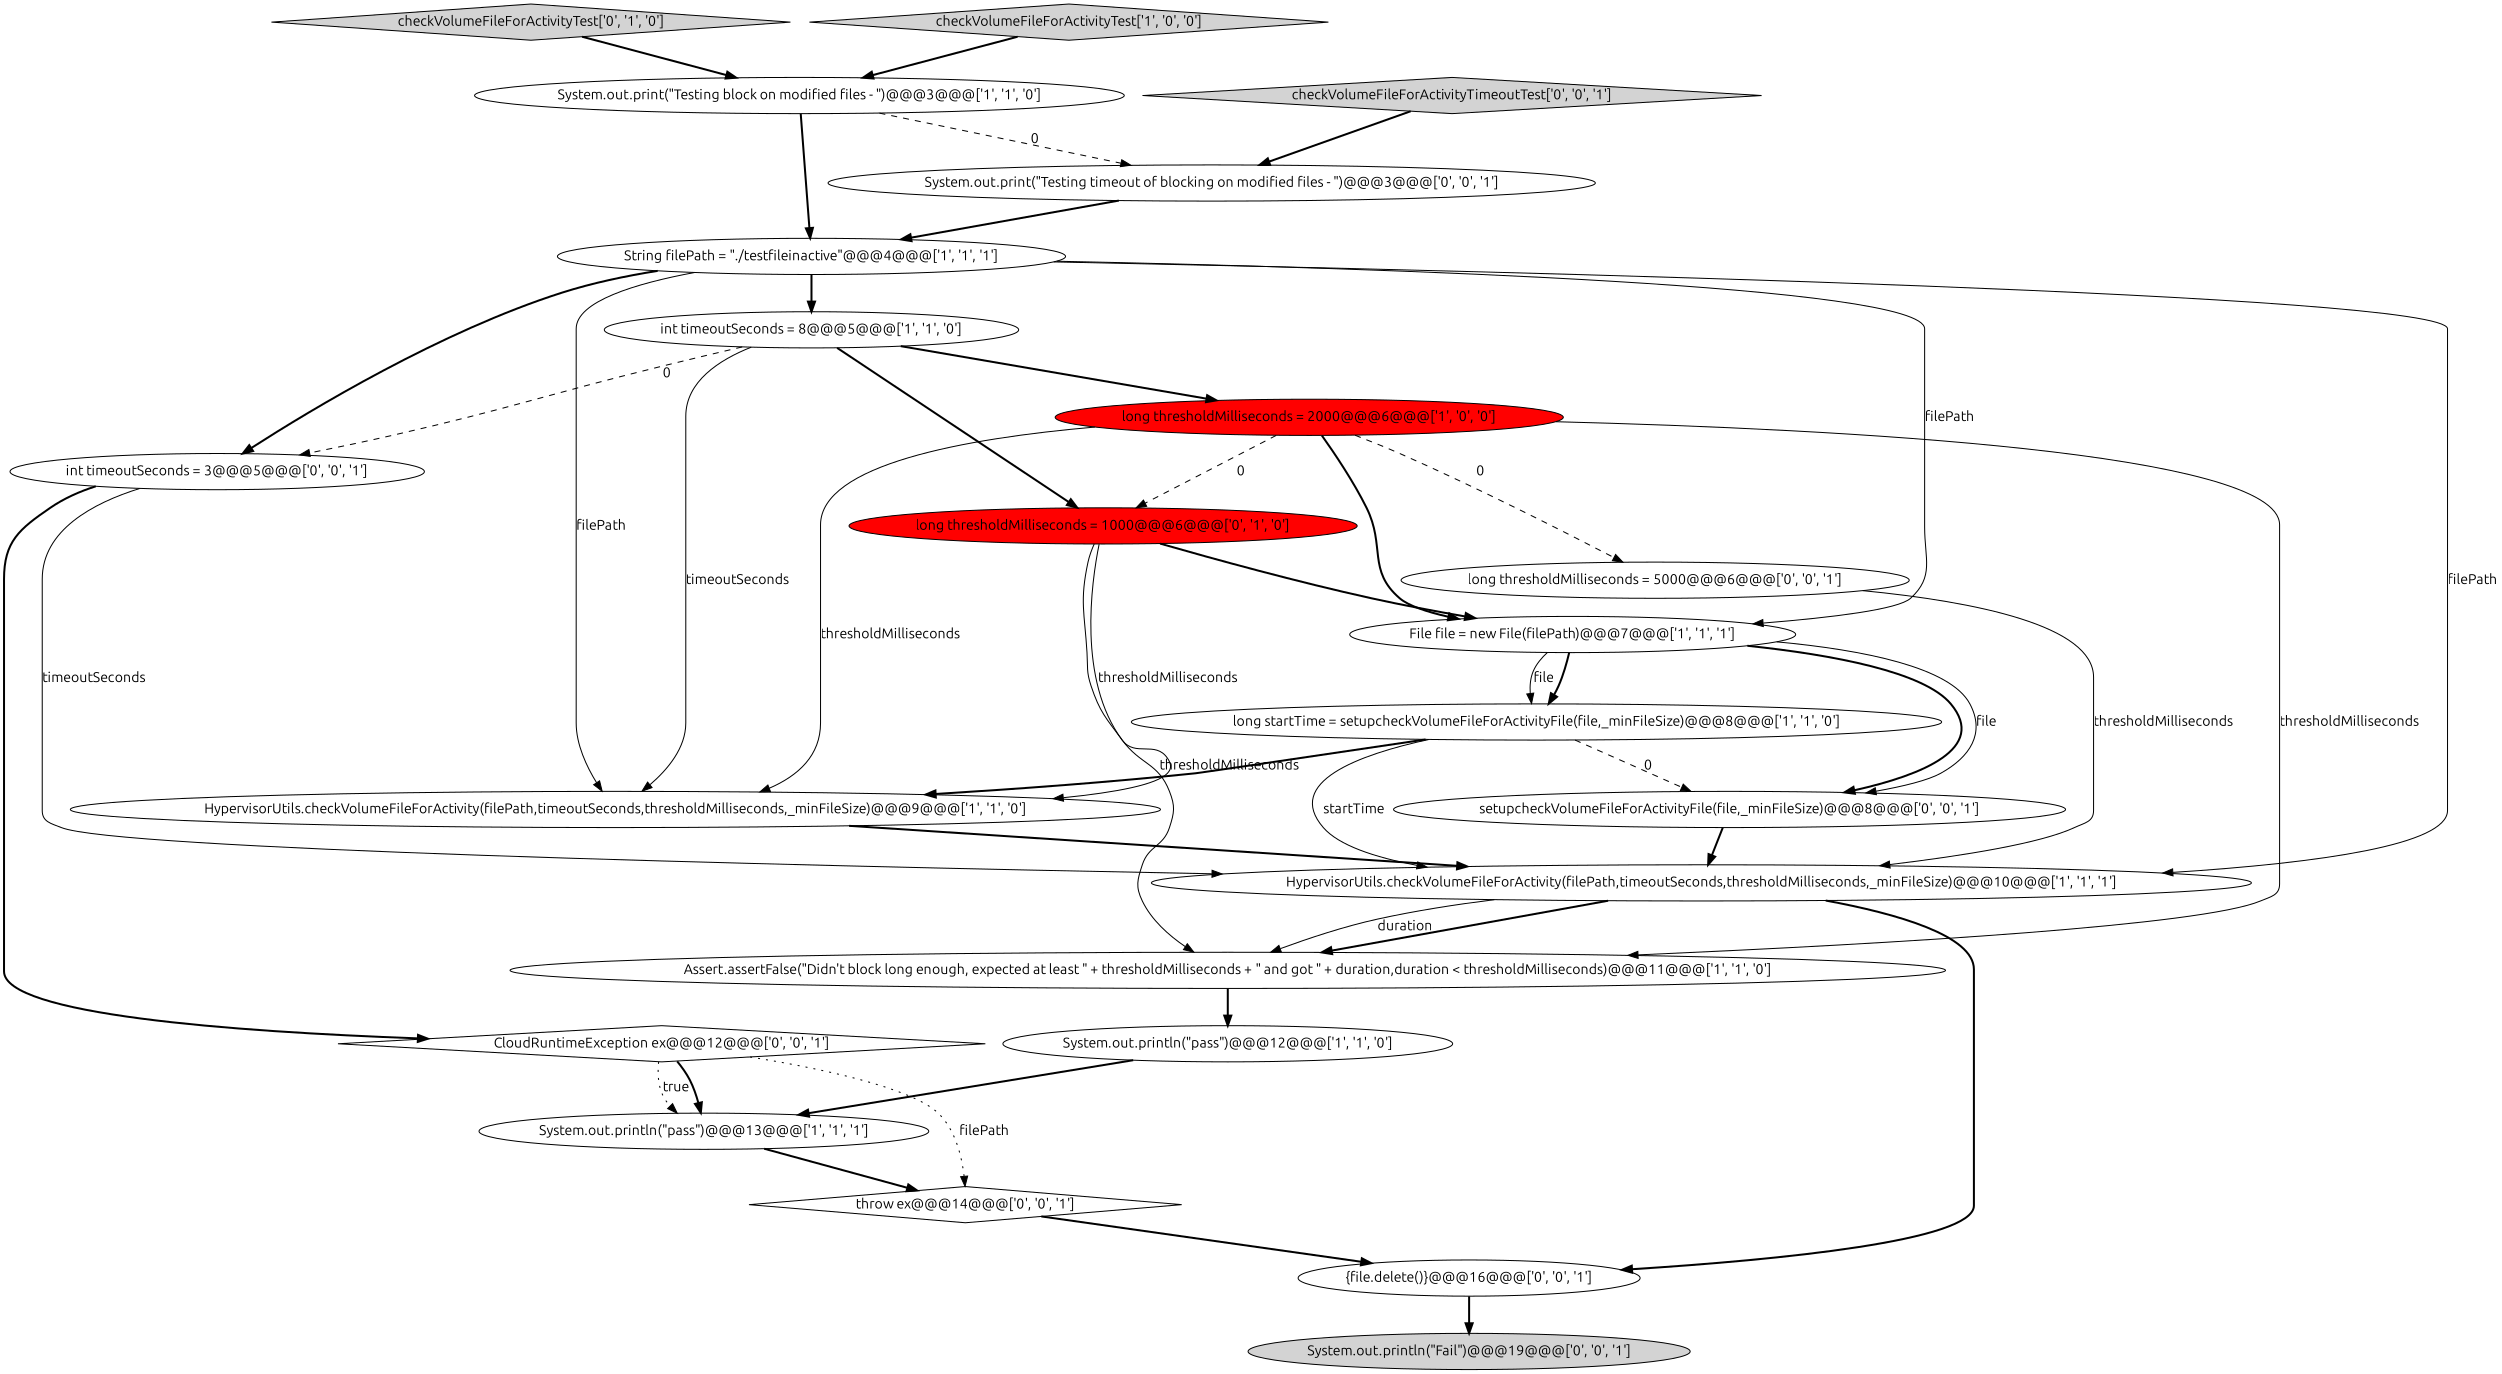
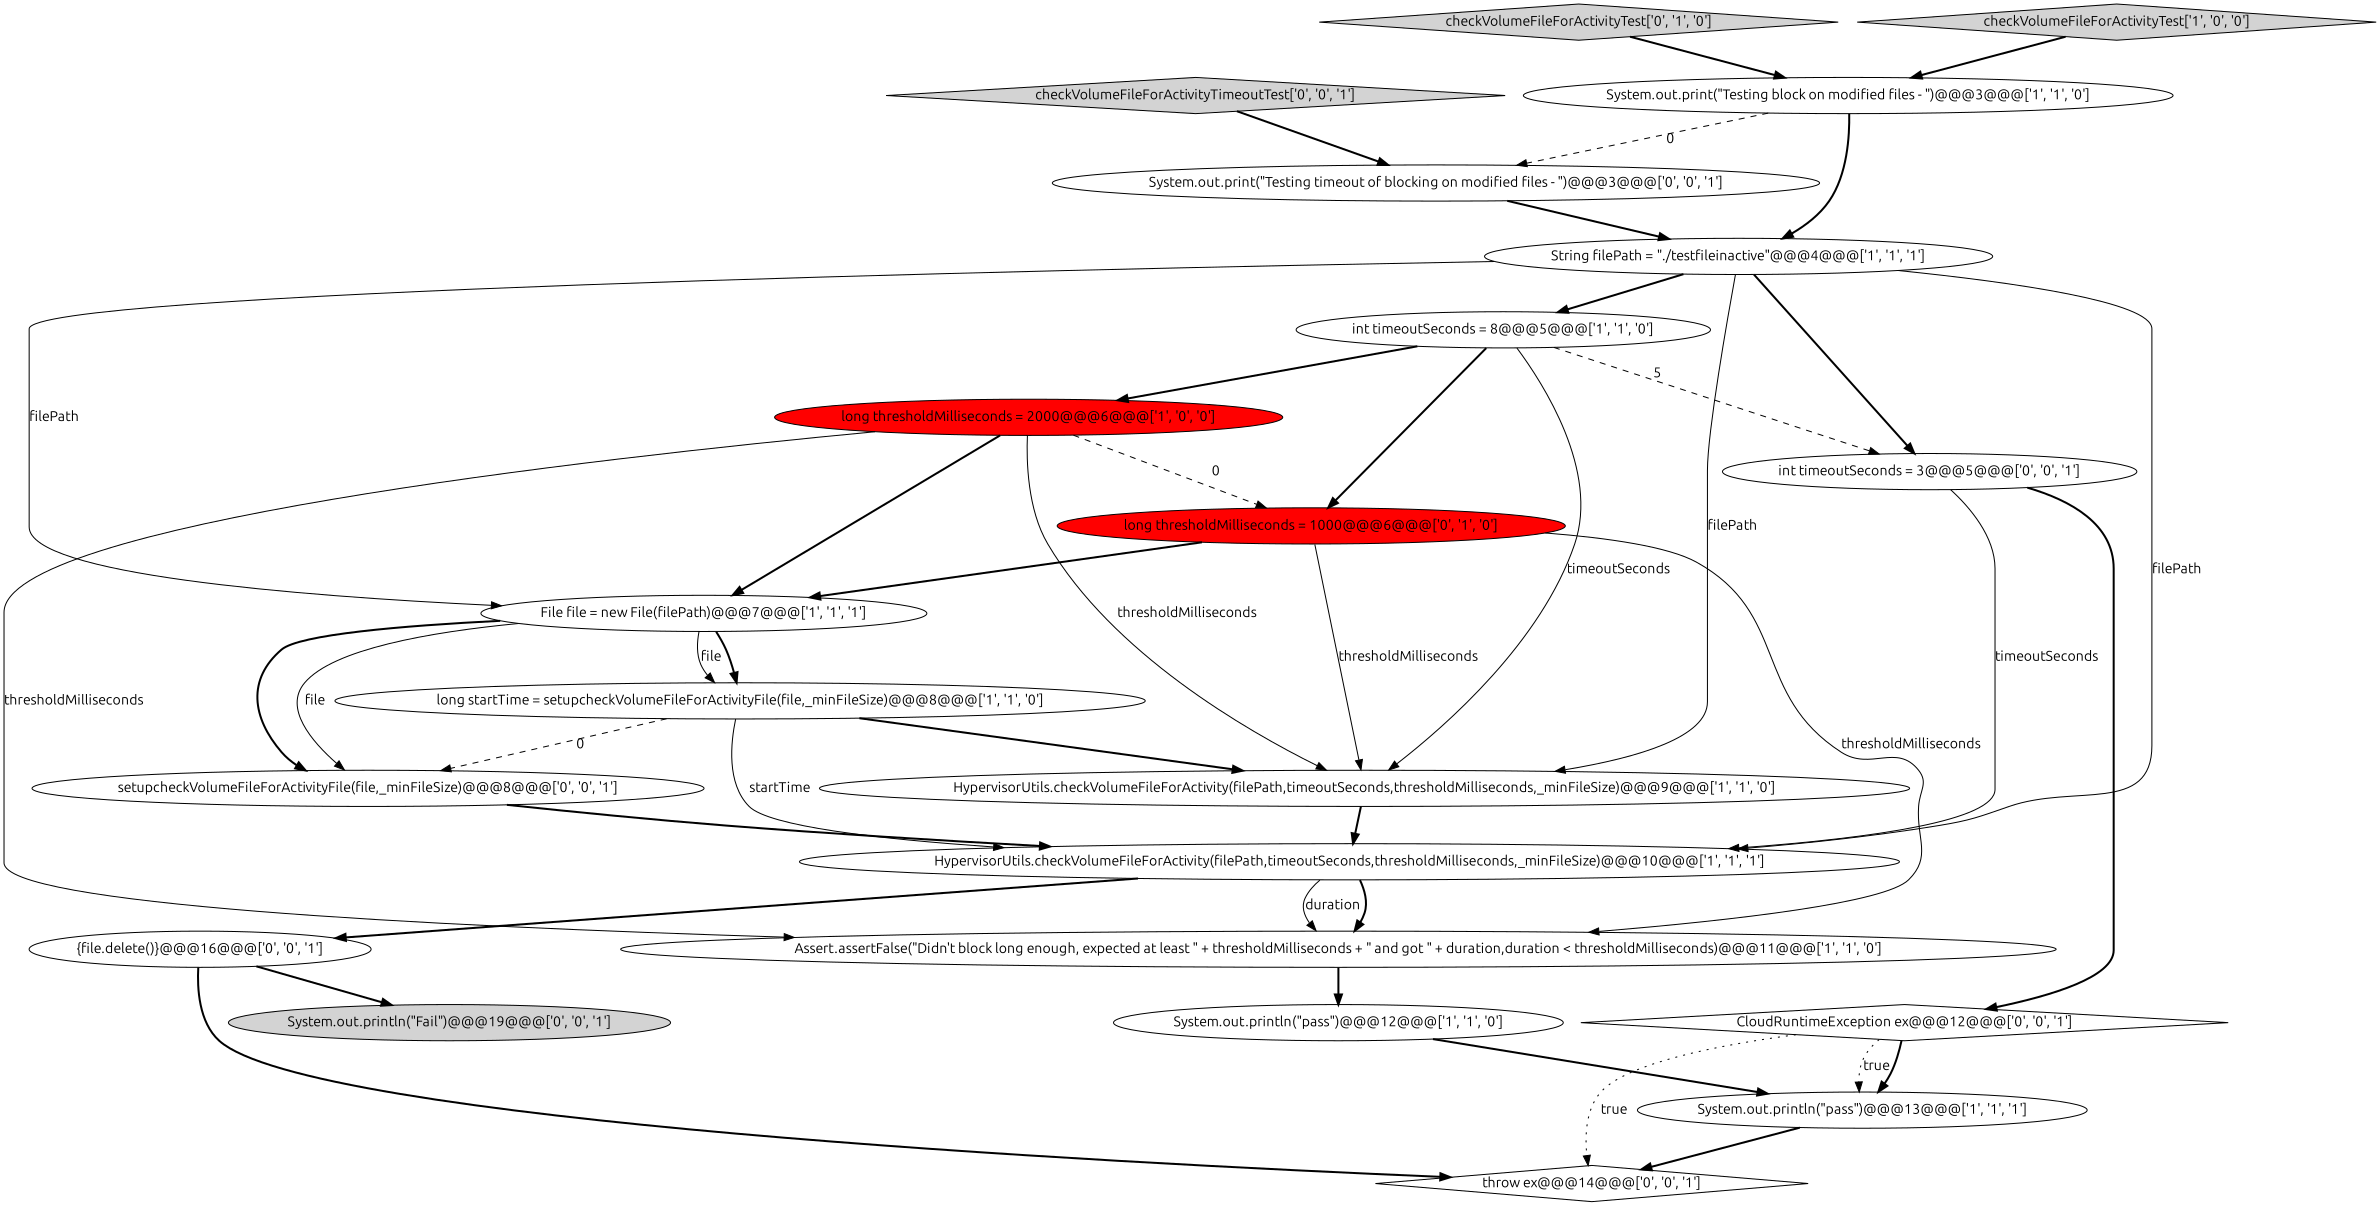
(667, 374) -> (1658, 374)
(1655, 580) -> none
(984, 1131) -> (1614, 1110)
(1201, 1239) -> (785, 1137)
